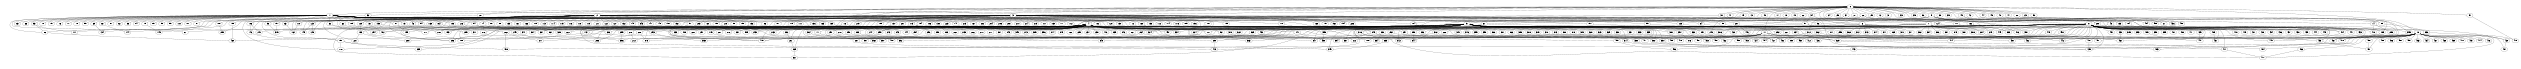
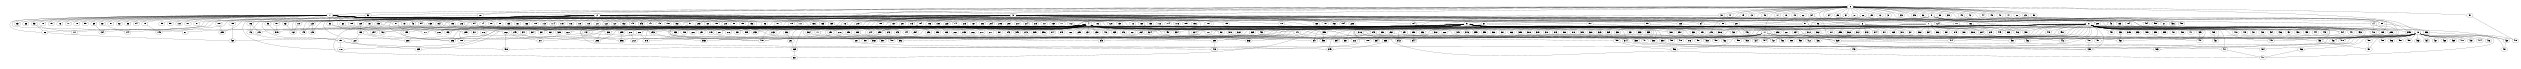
(153, 24) -> none
